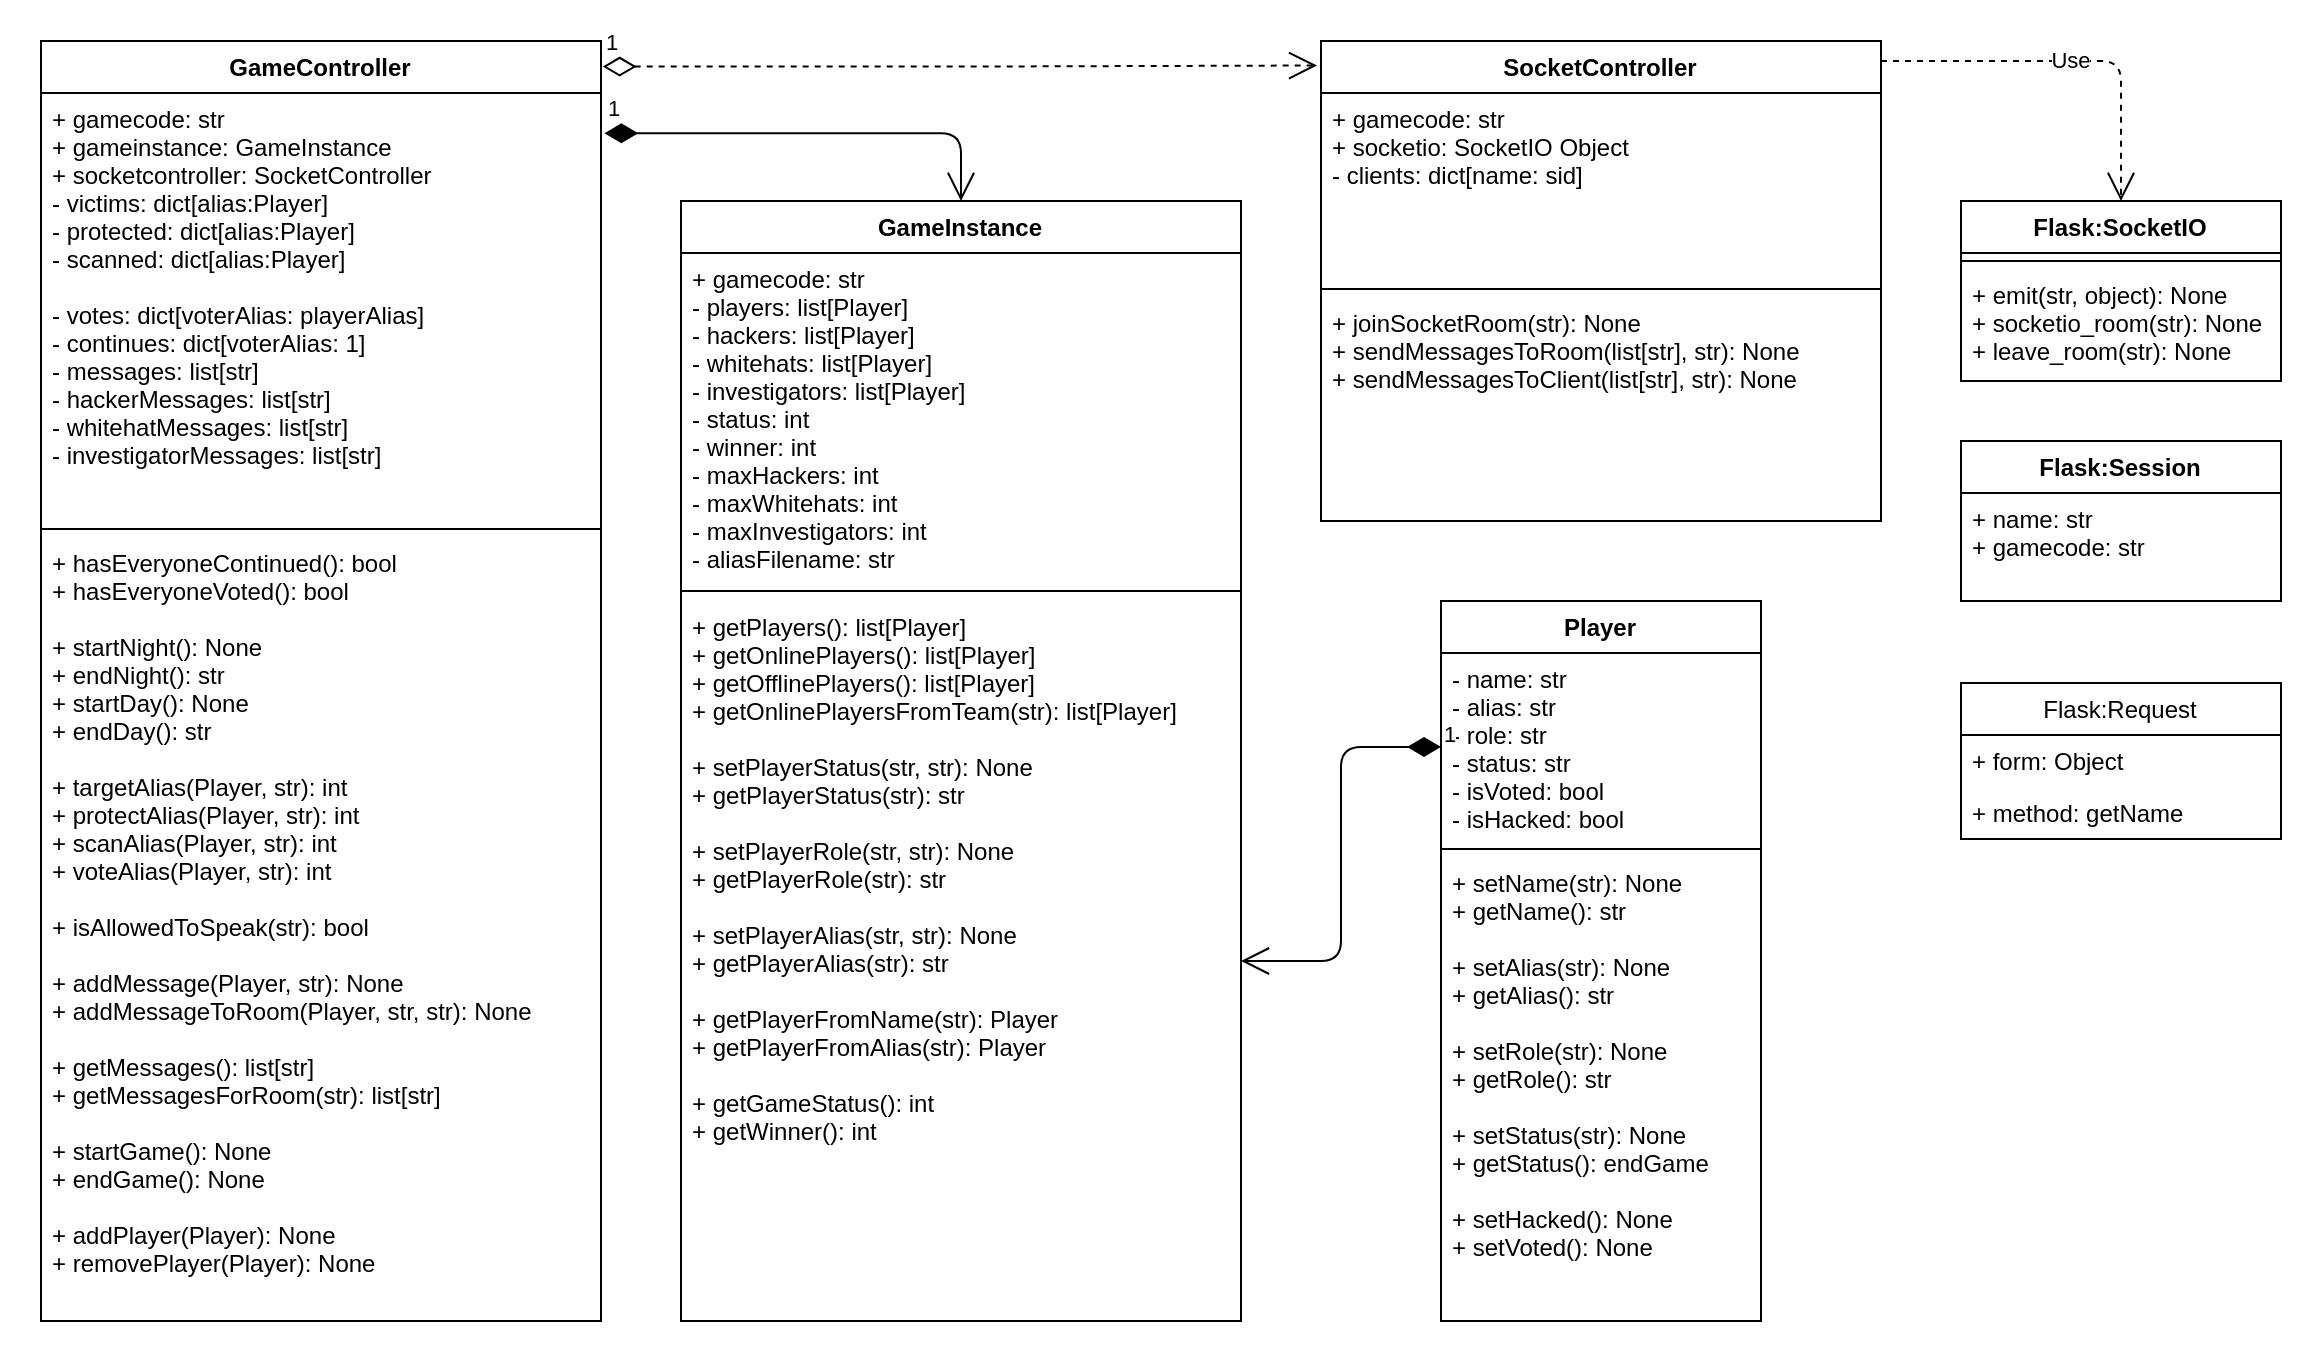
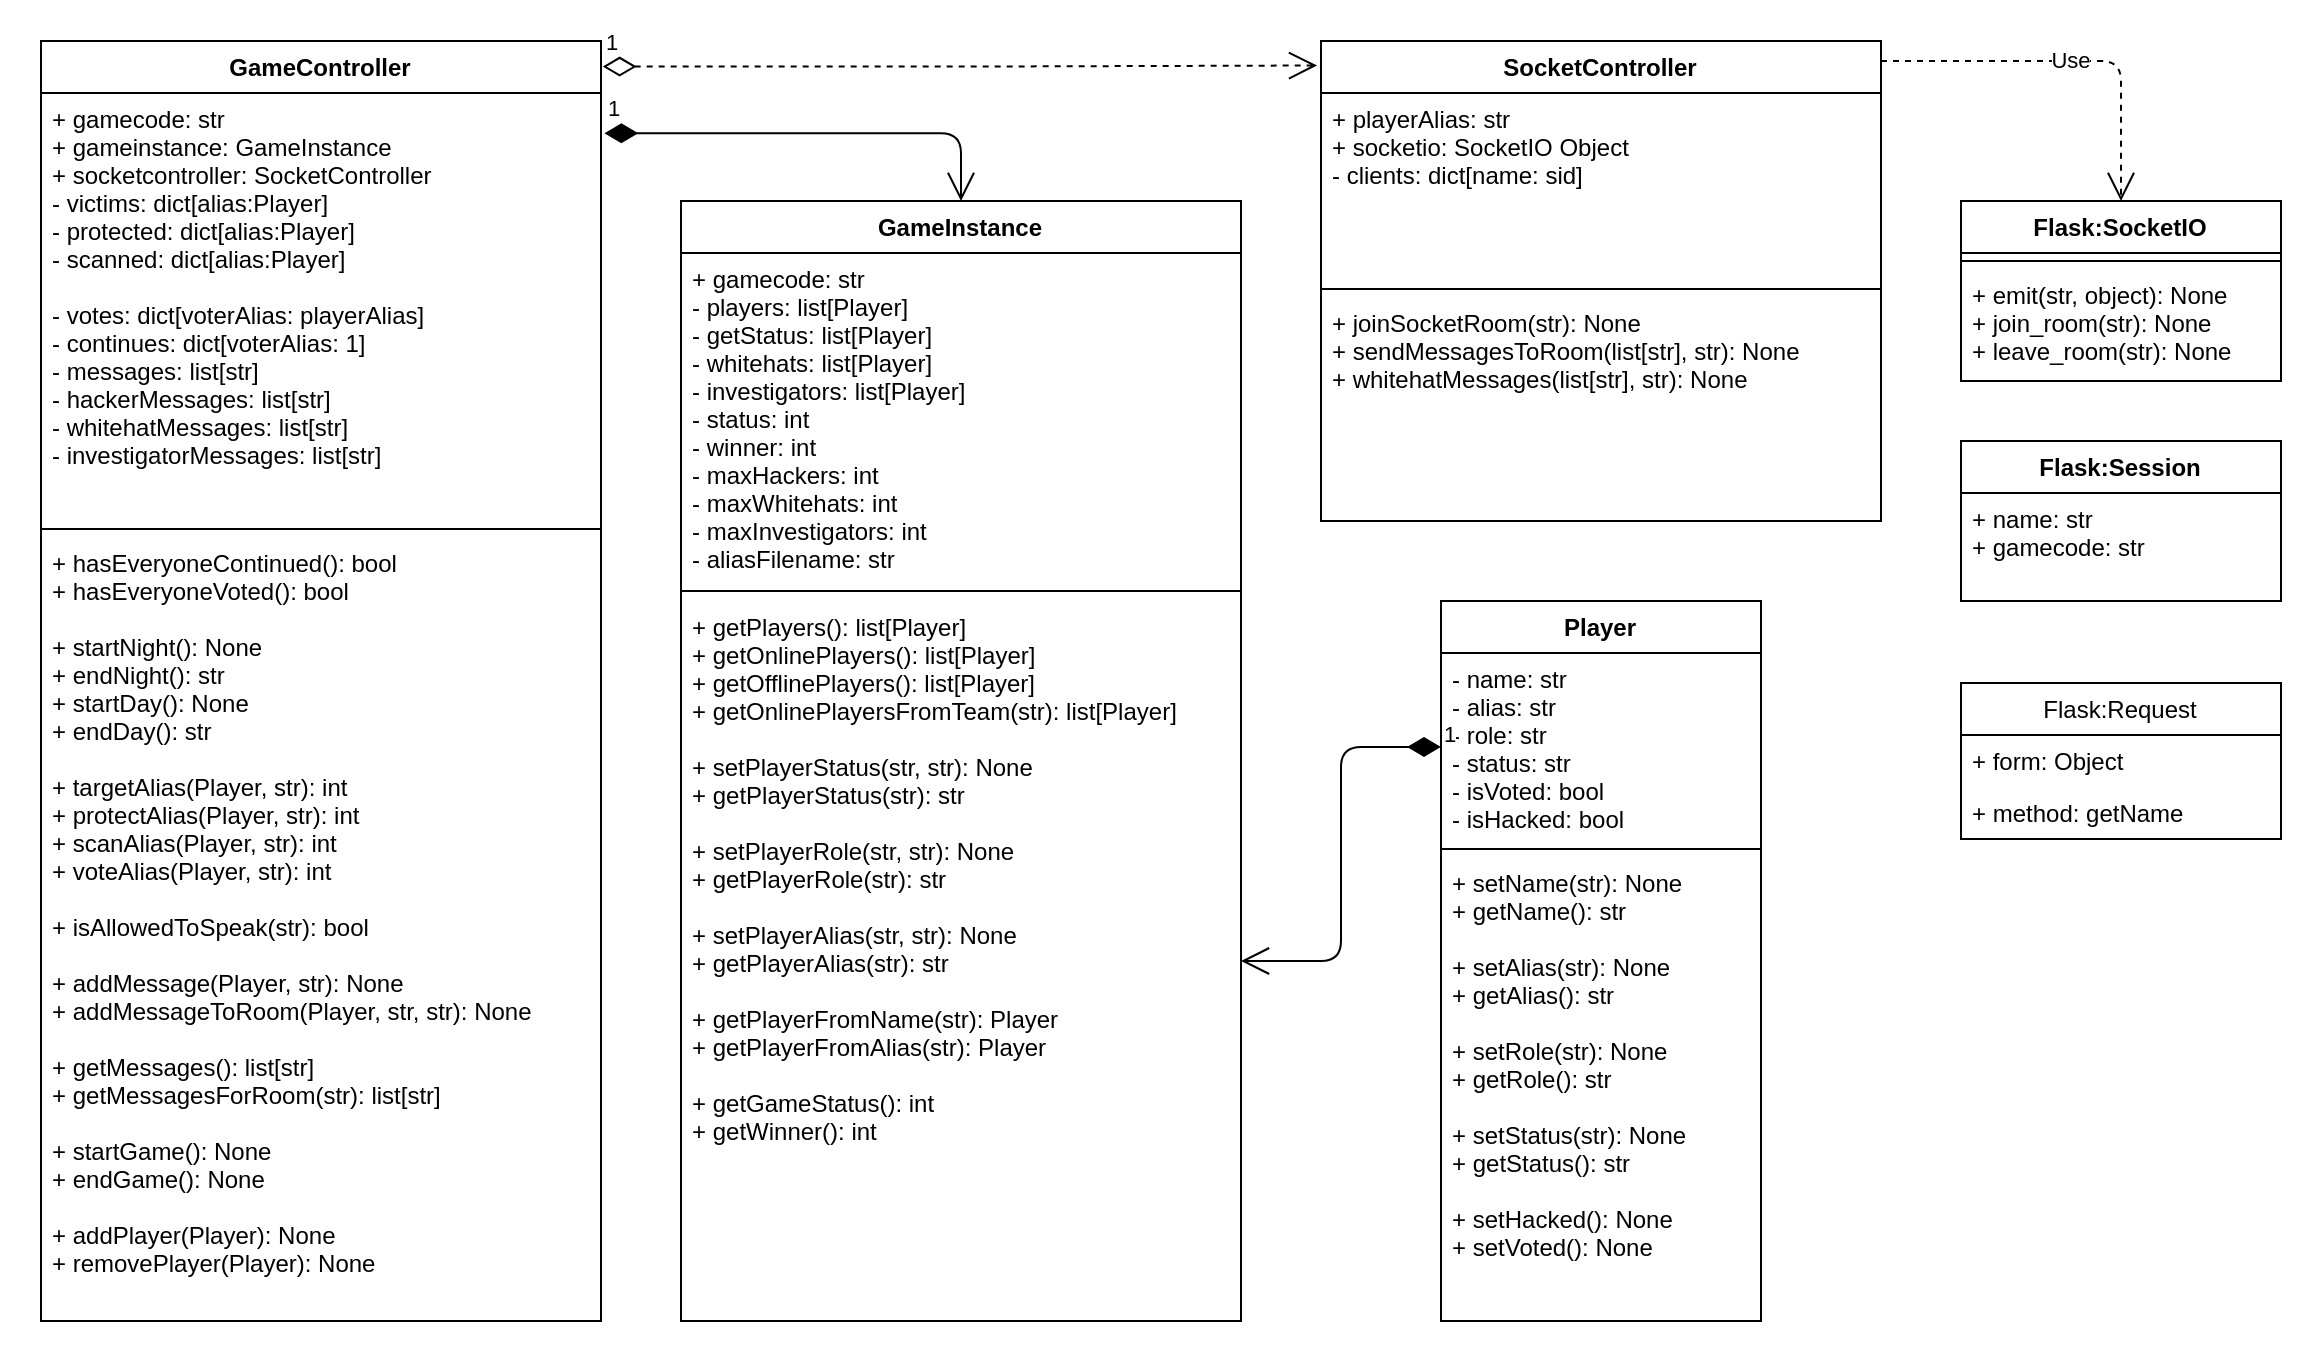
(1423, 120) -> (1434, 120)
(783, 280) -> (783, 280)
(2121, 296) -> (2121, 296)
(1501, 324) -> (1501, 324)
(1577, 884) -> (1577, 884)
